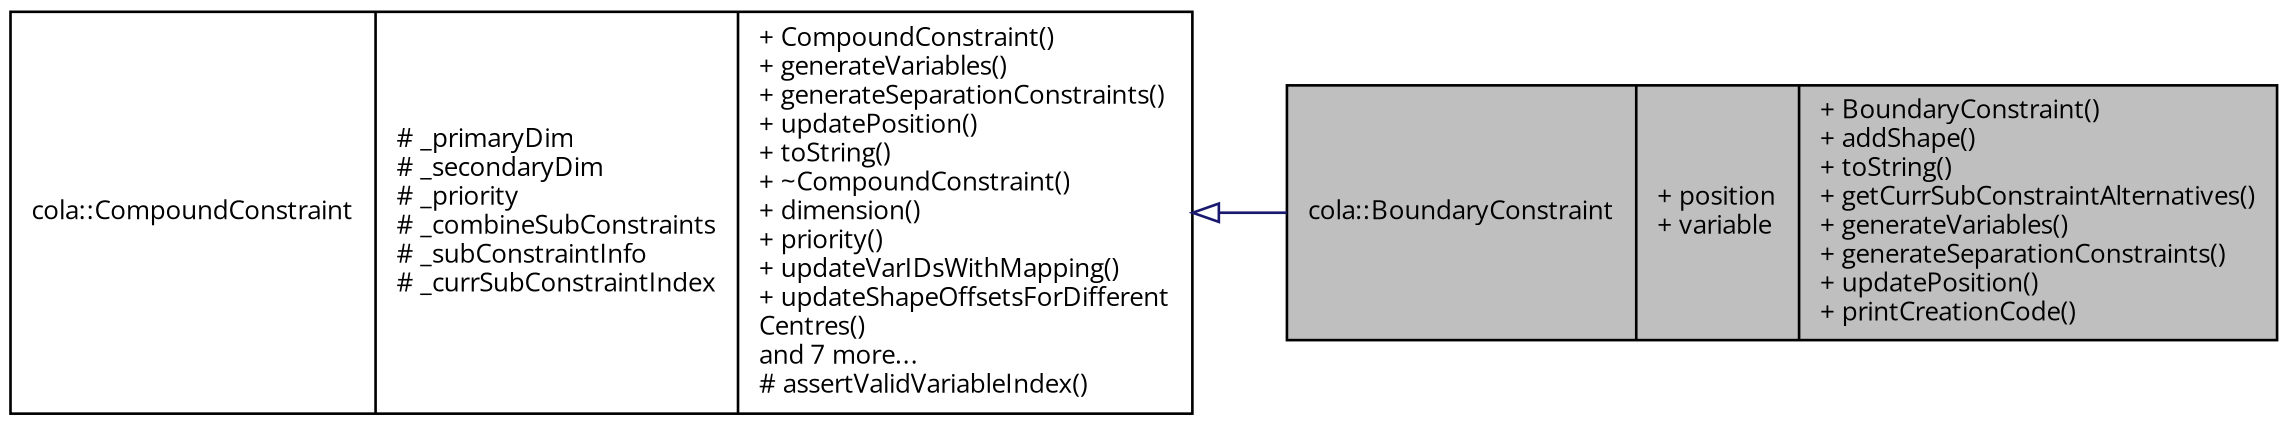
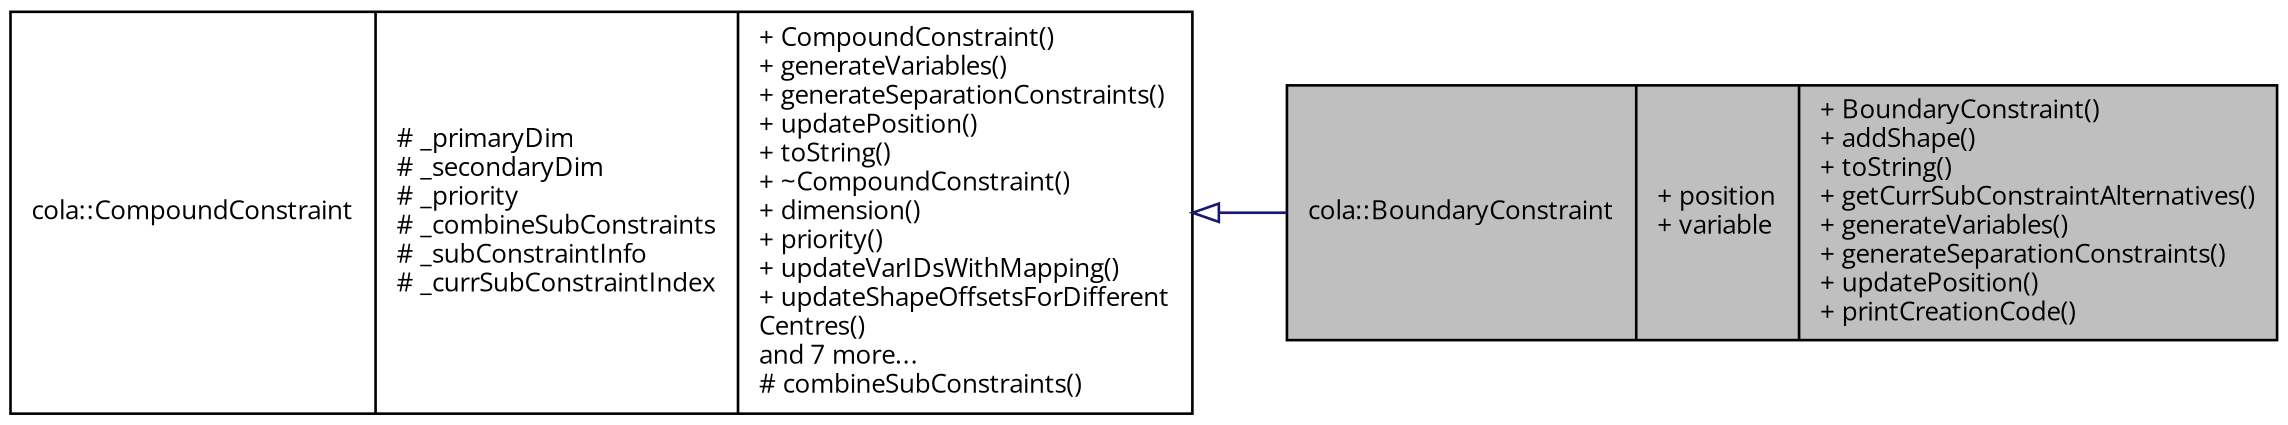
(924, 385) -> (922, 385)
